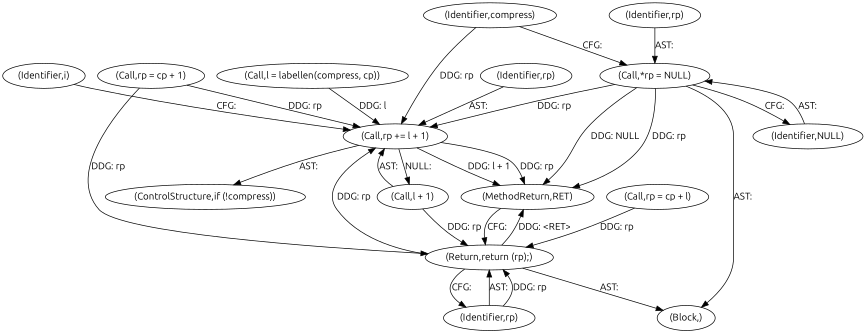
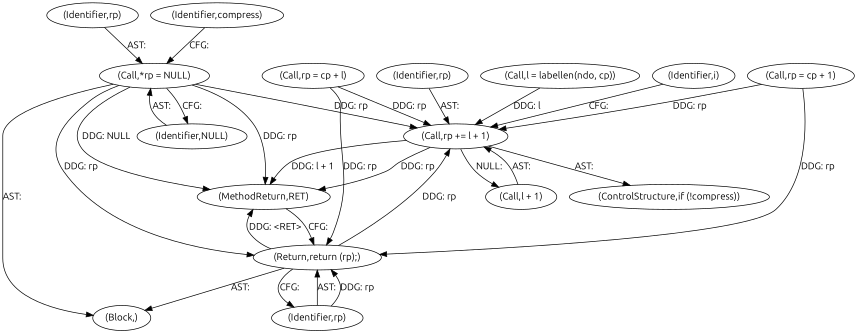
(436, 69) -> (381, 105)
(313, 76) -> (560, 76)
(441, 227) -> (95, 203)
